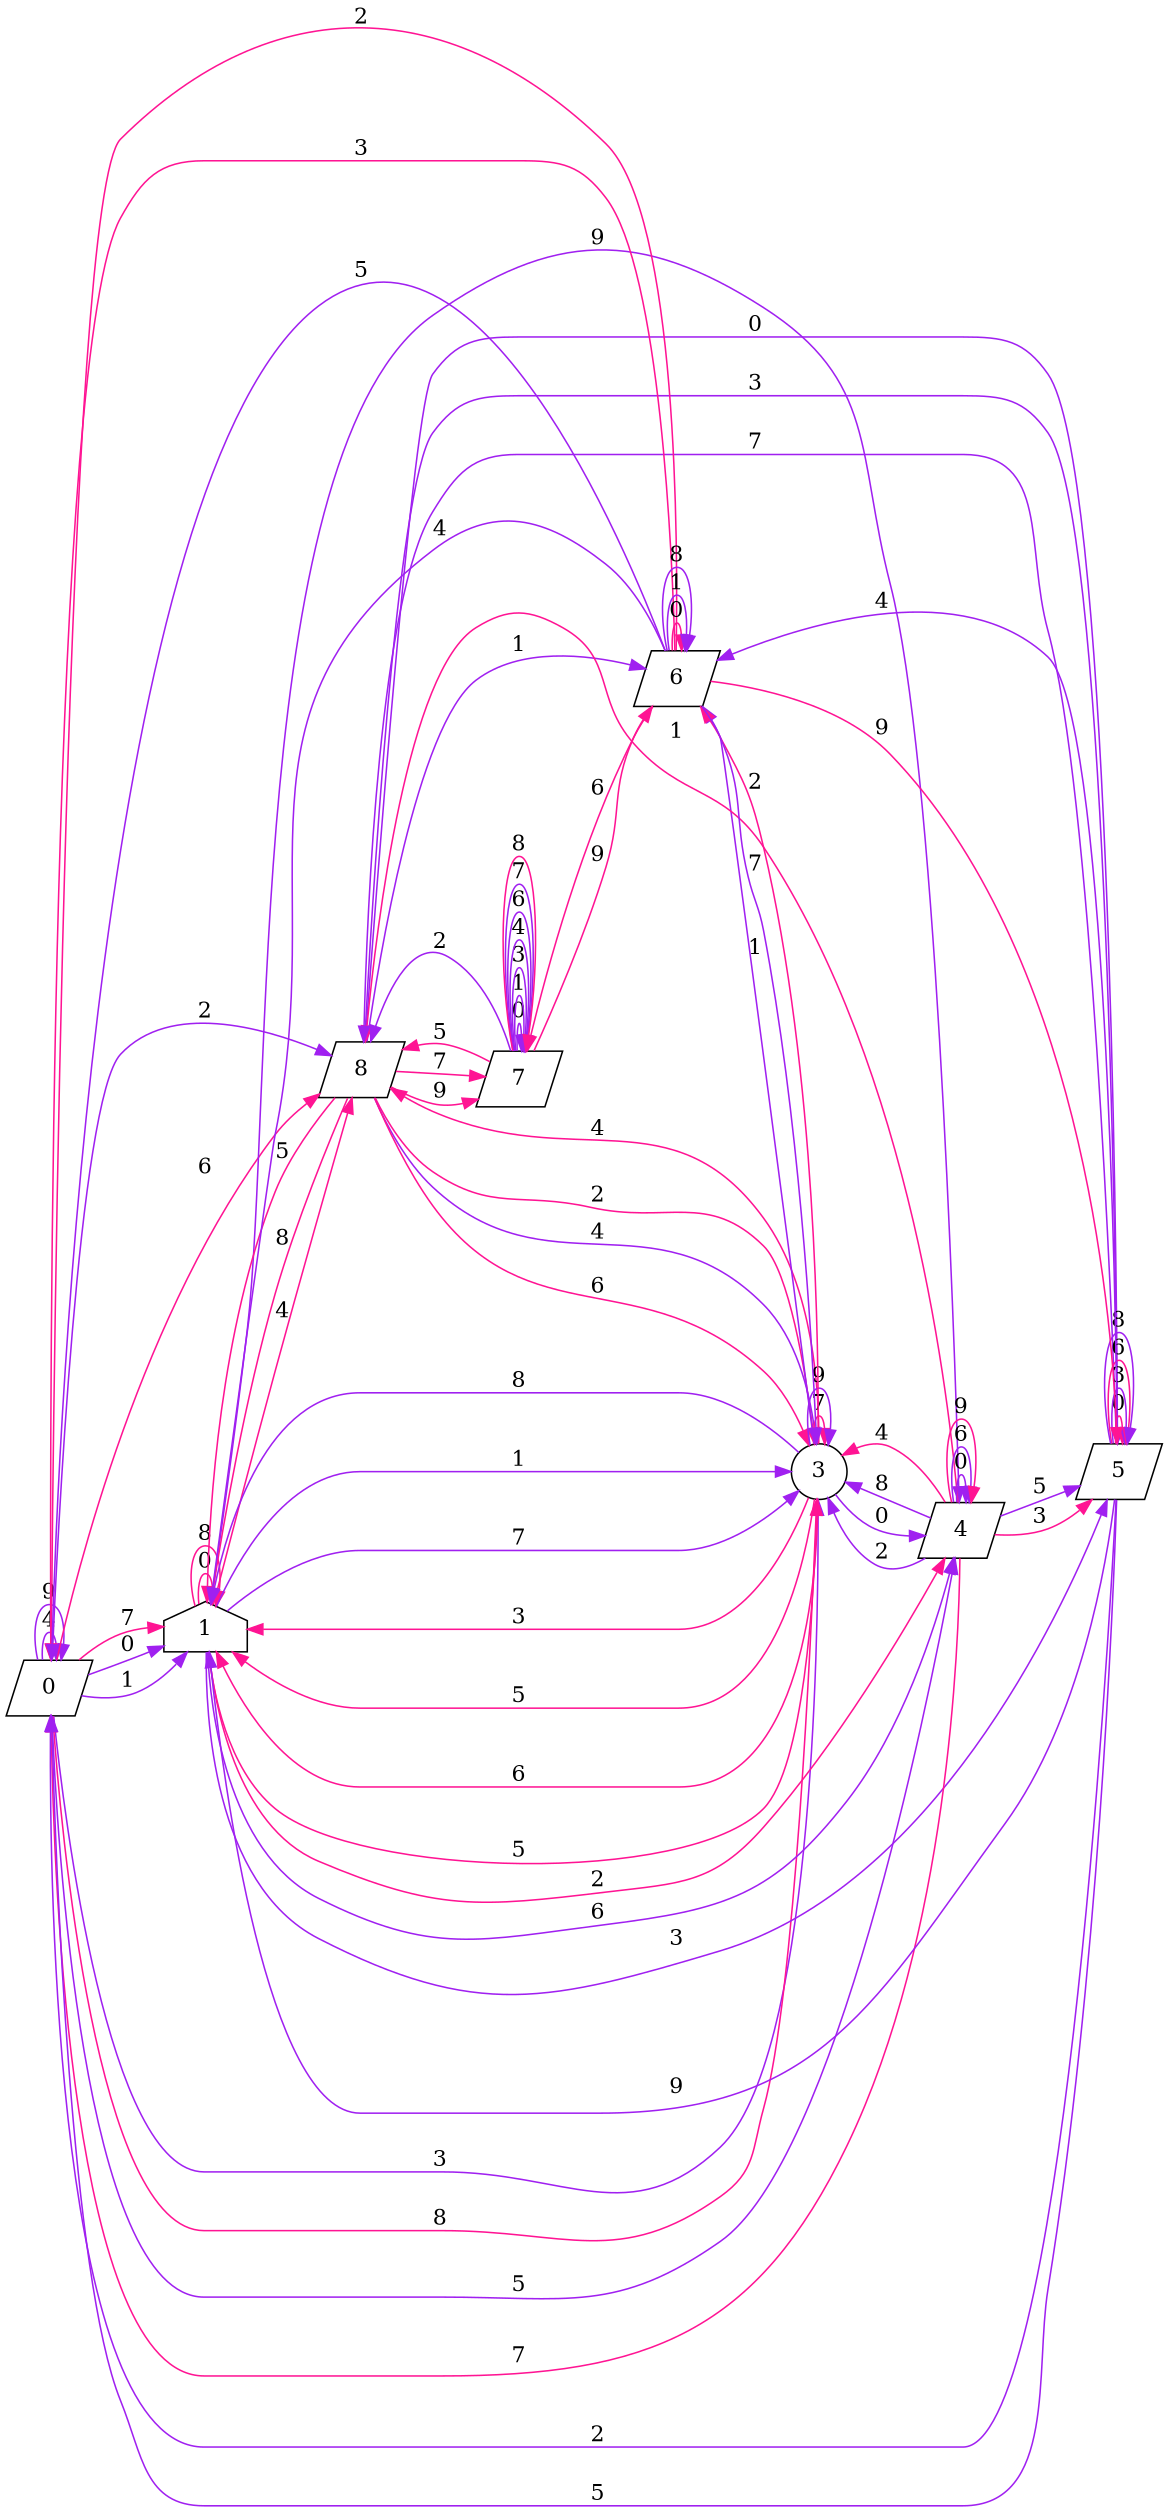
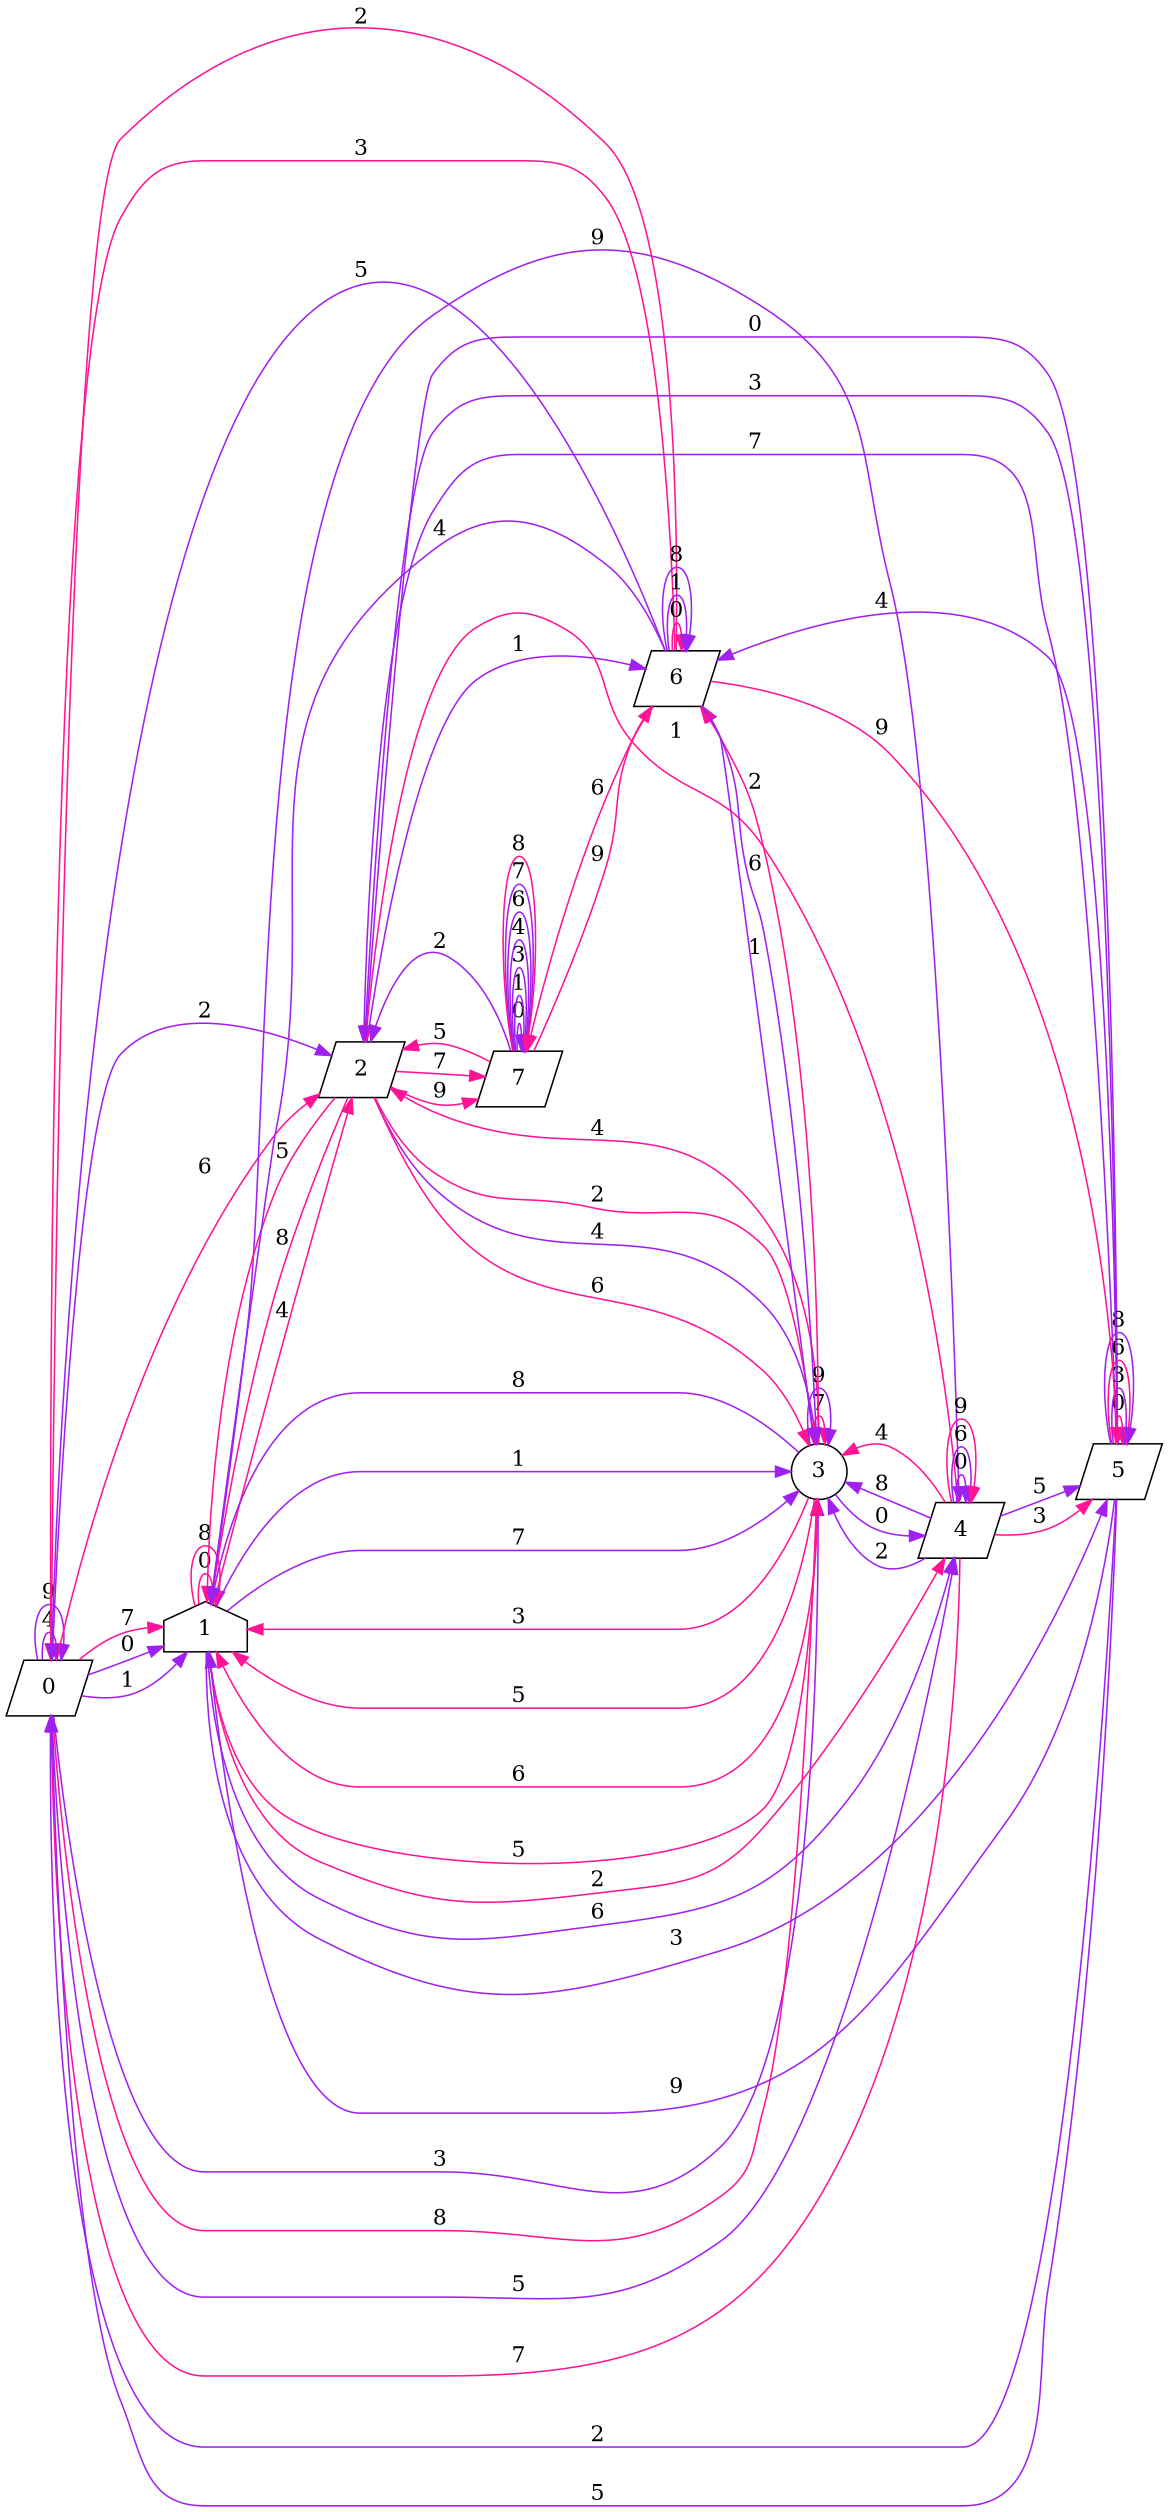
(756, 865) -> (756, 865)
(362, 1070) -> (362, 1070)
